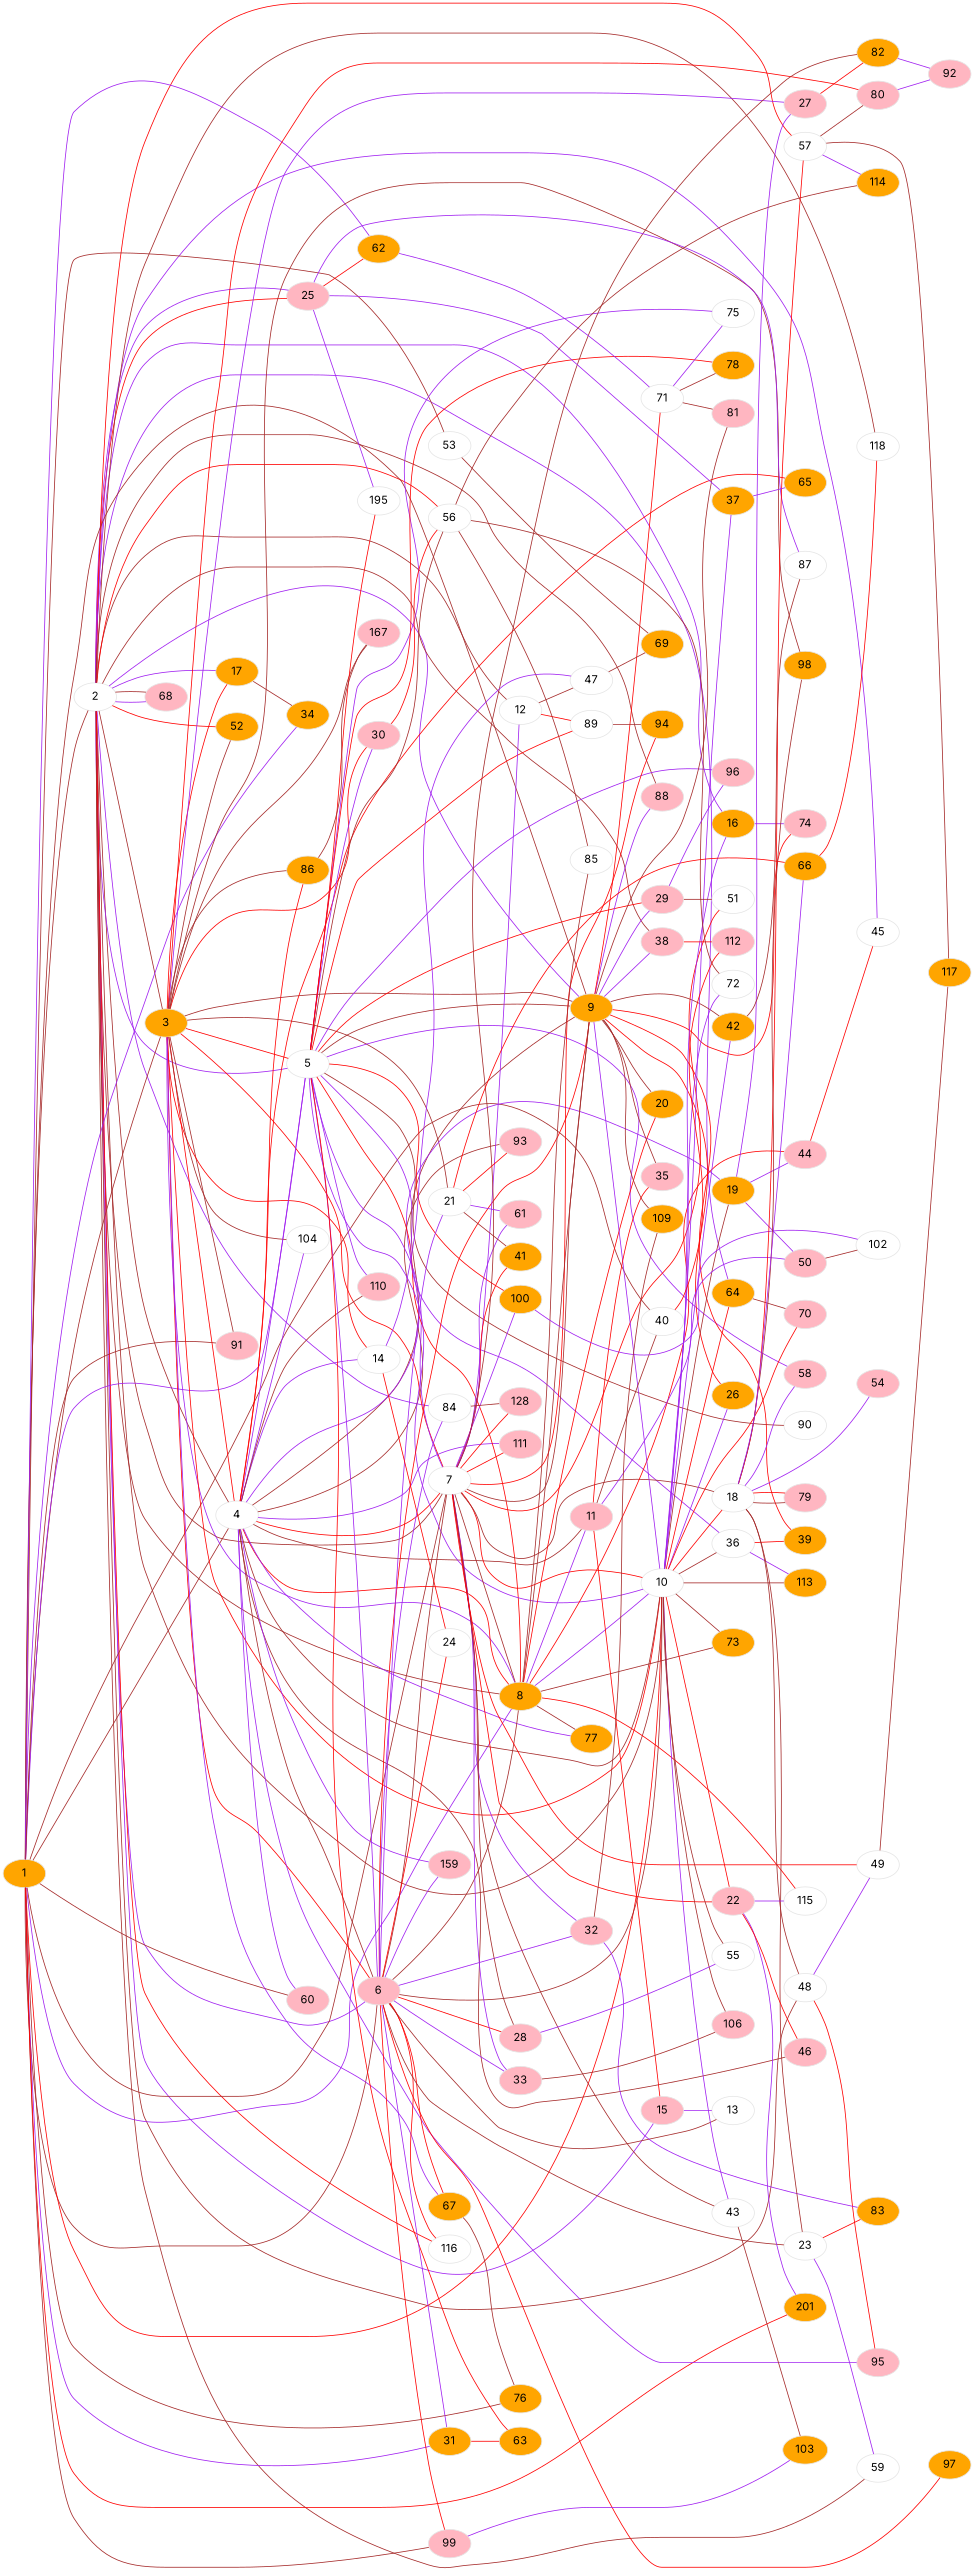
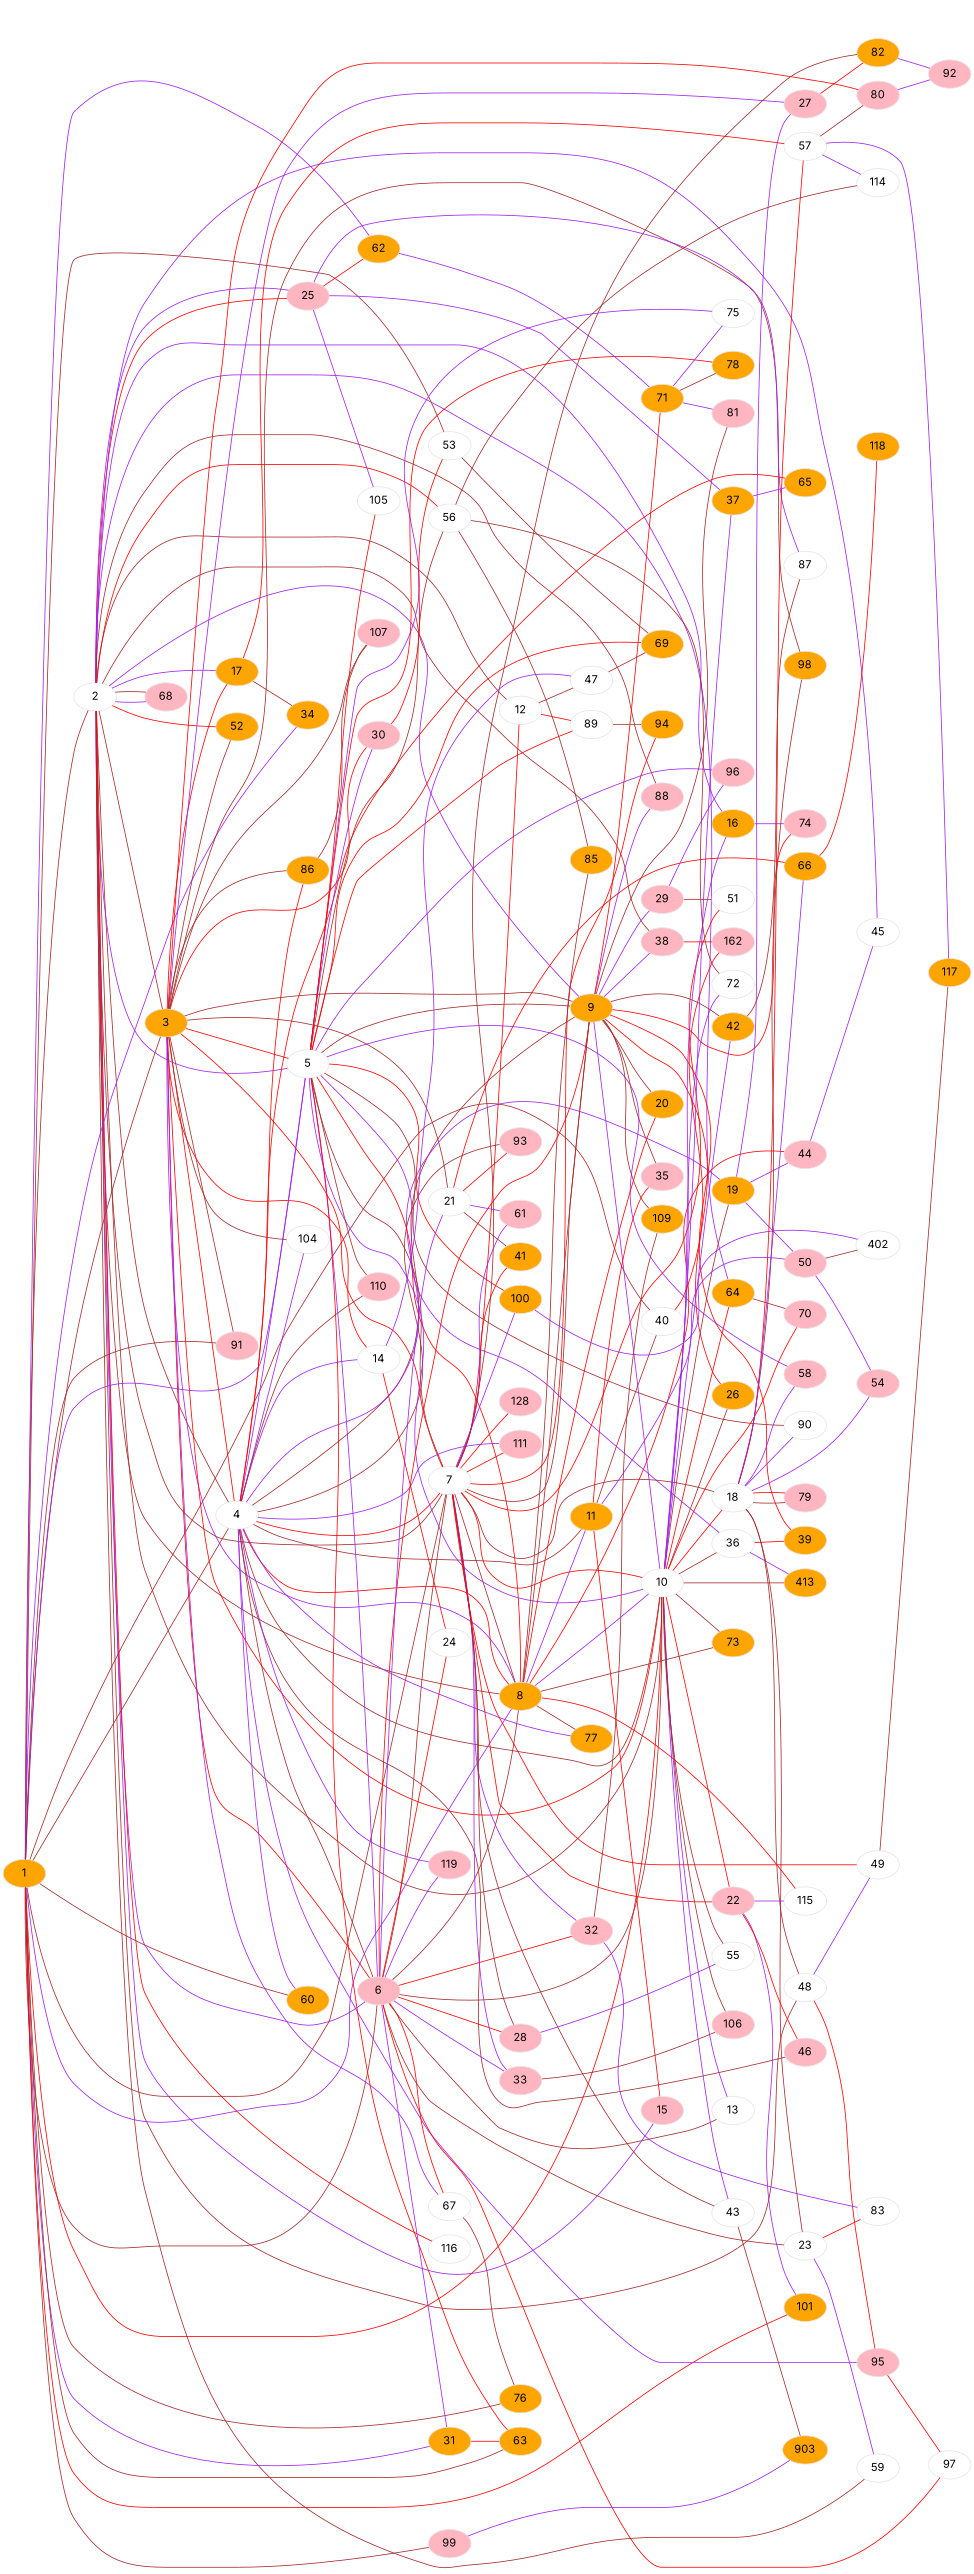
(359, 35) -> none
(206, 37) -> (308, 177)
(878, 183) -> (878, 183)
(662, 398) -> (662, 398)
(698, 406) -> (698, 406)
(878, 447) -> (878, 447)
(379, 501) -> (379, 501)
(933, 520) -> (933, 520)
(379, 633) -> (379, 633)
(413, 667) -> (420, 545)
(67, 731) -> (61, 2385)
(591, 860) -> (591, 860)
(733, 942) -> (733, 942)
(468, 954) -> (421, 792)
(842, 1043) -> (842, 1043)
(499, 1098) -> (499, 1098)
(335, 1178) -> (335, 1178)
(400, 1240) -> (400, 1240)
(878, 1245) -> (878, 1245)
none -> (845, 1322)
(450, 1408) -> none
none -> (772, 1459)
(696, 1493) -> (696, 1493)
(591, 1517) -> (591, 1517)
(805, 1583) -> (805, 1583)
(450, 1865) -> (450, 1865)
(485, 1961) -> (485, 1961)
(308, 2000) -> (308, 2000)
(698, 2111) -> (686, 1887)
(412, 2121) -> none
(450, 2207) -> (450, 2207)
(878, 2211) -> (878, 2211)
(402, 2269) -> none
(805, 2307) -> (805, 2307)
none -> (914, 2414)
(805, 2450) -> (805, 2450)
(950, 2465) -> (950, 2465)
